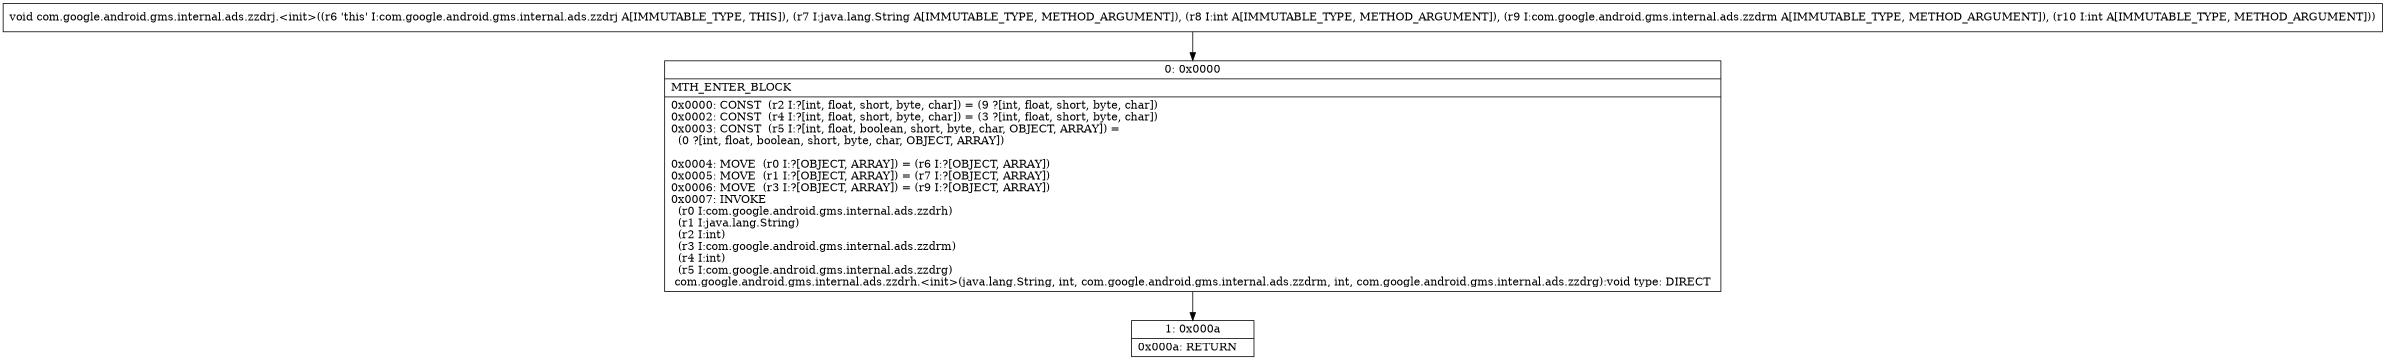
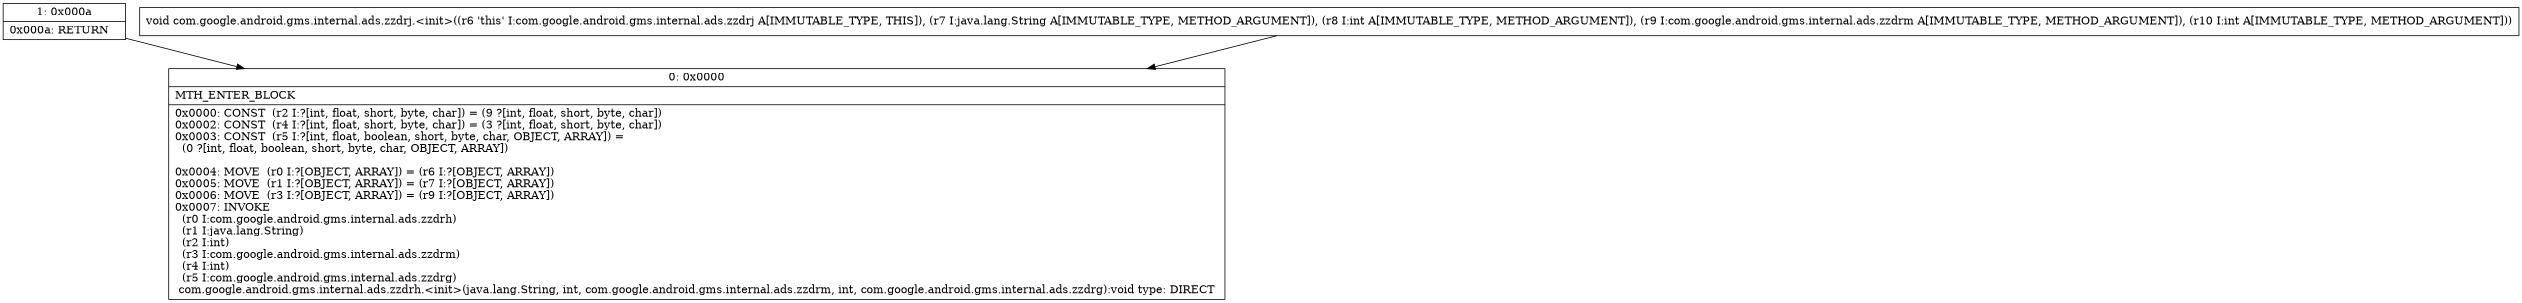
(1193, 302) -> (181, 52)
